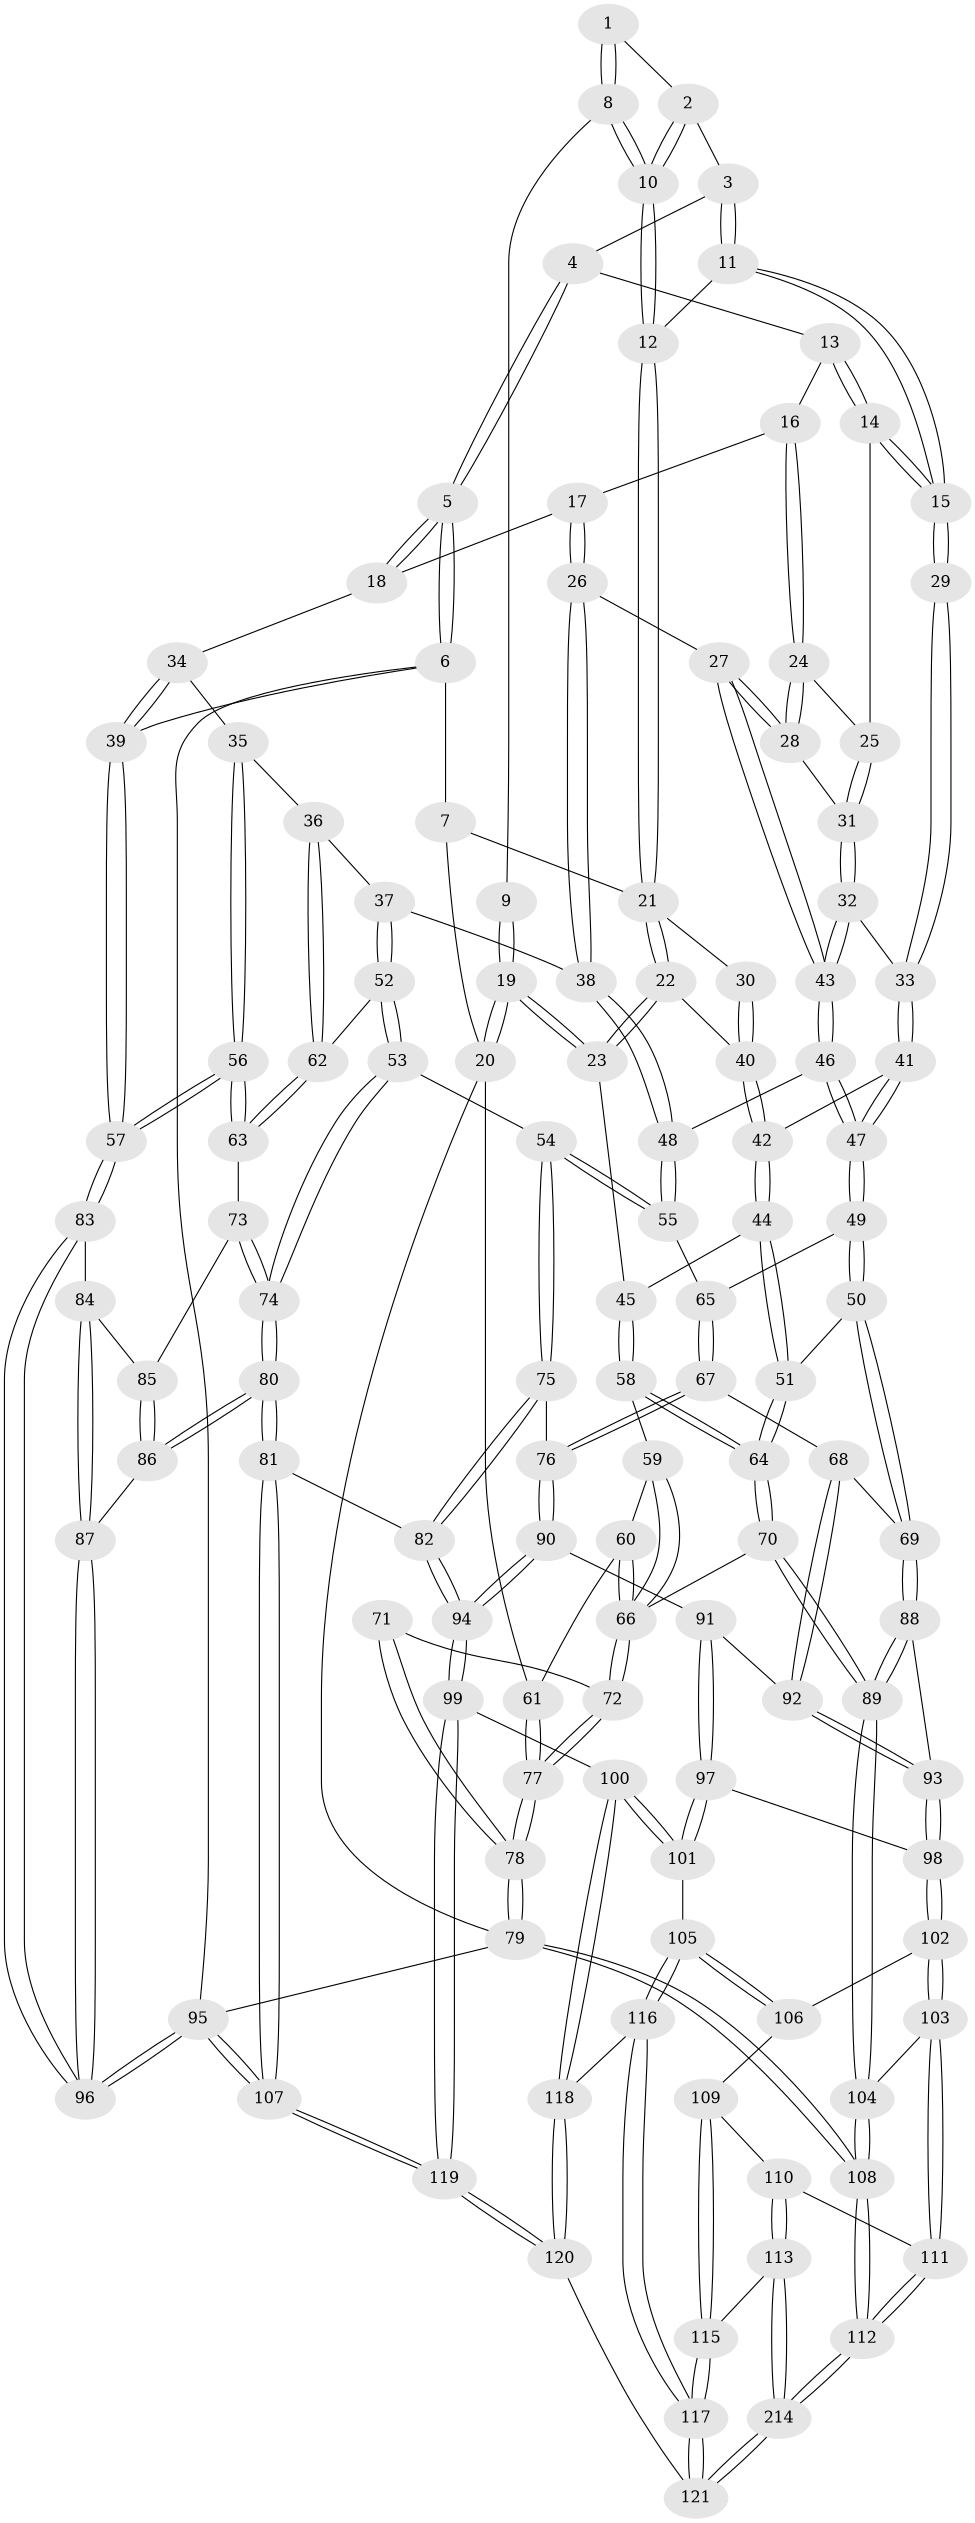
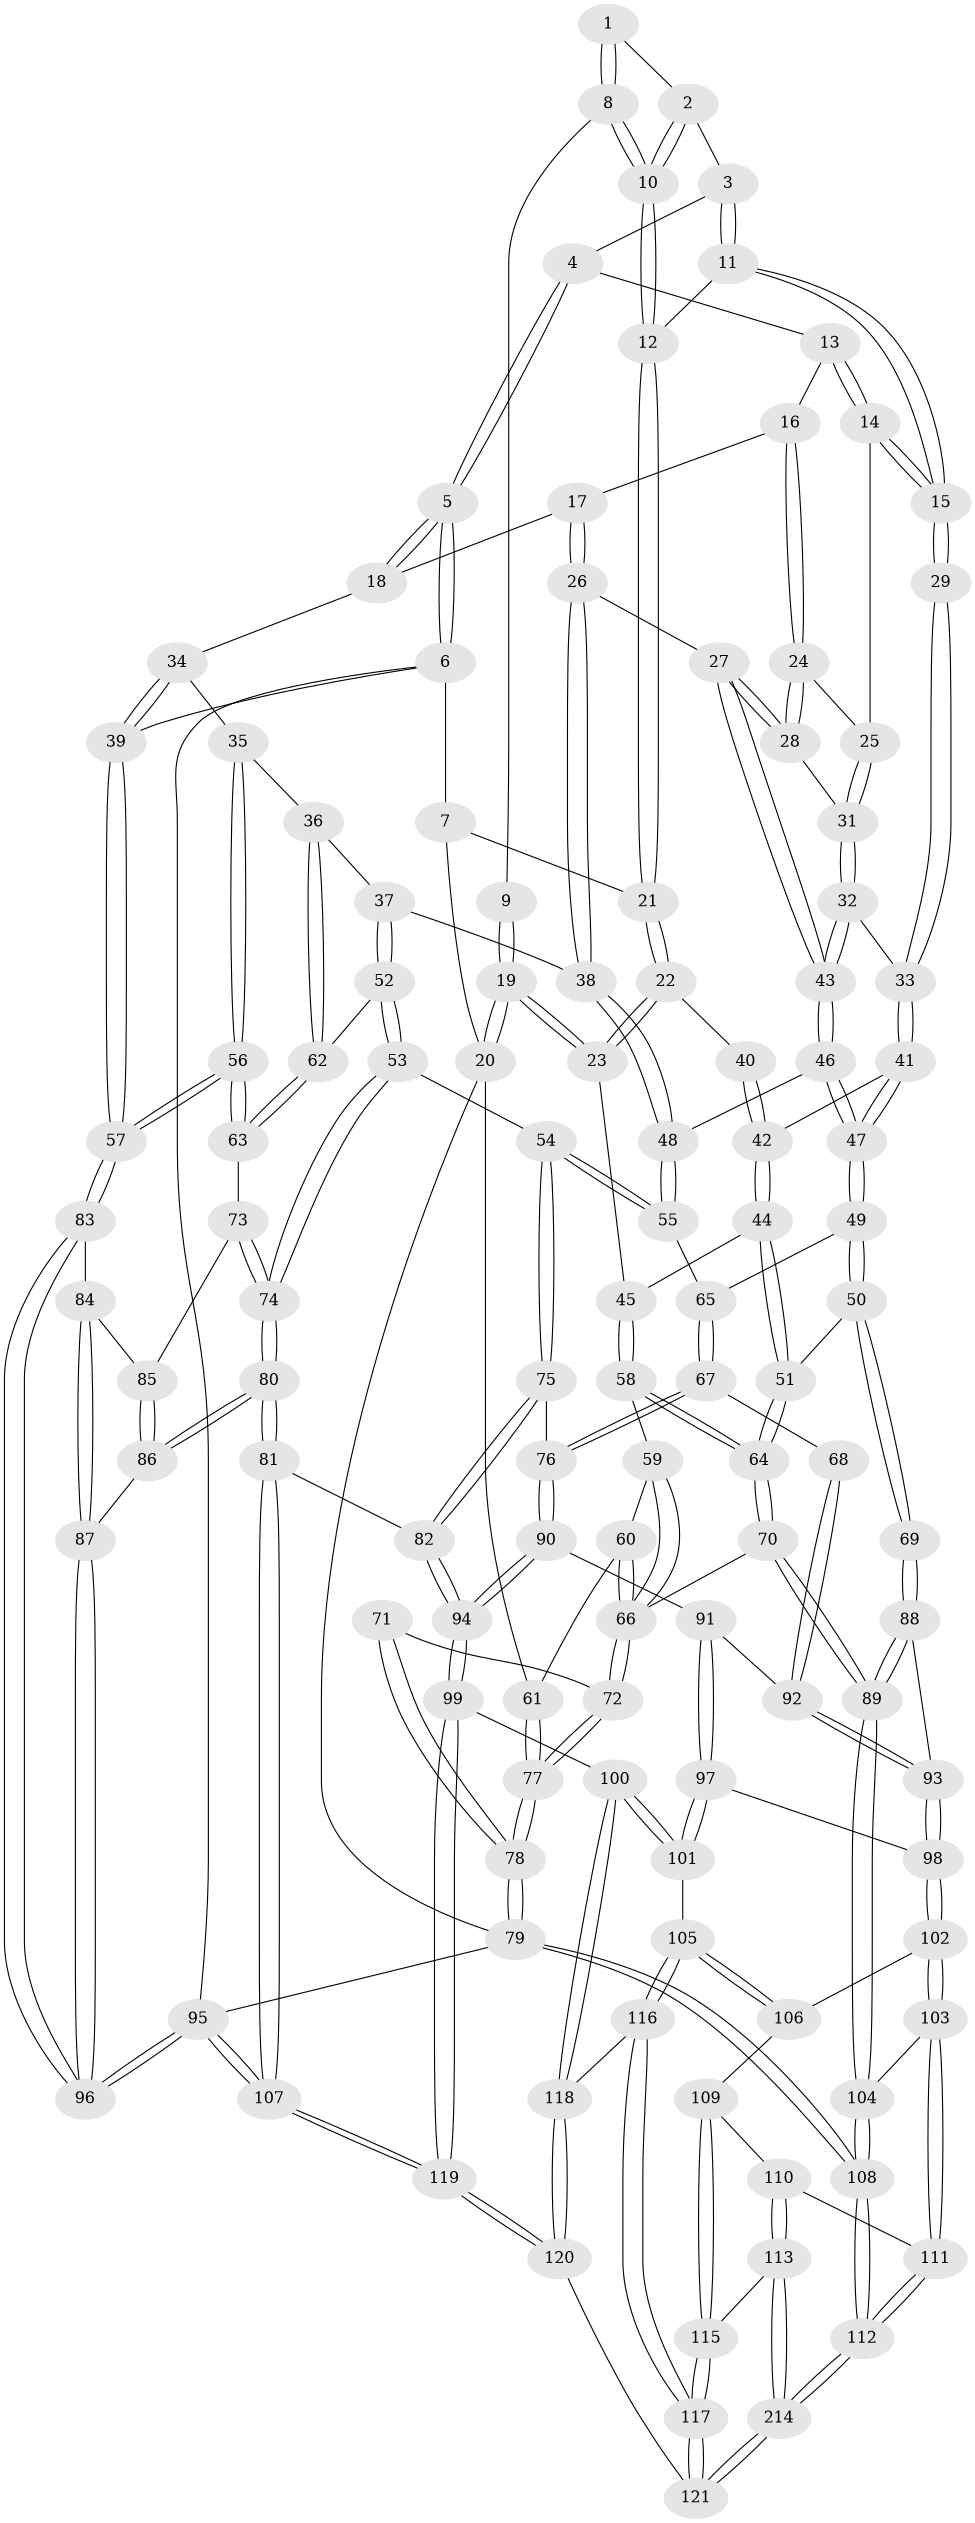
(746, 982) -> none
(874, 1501) -> none
